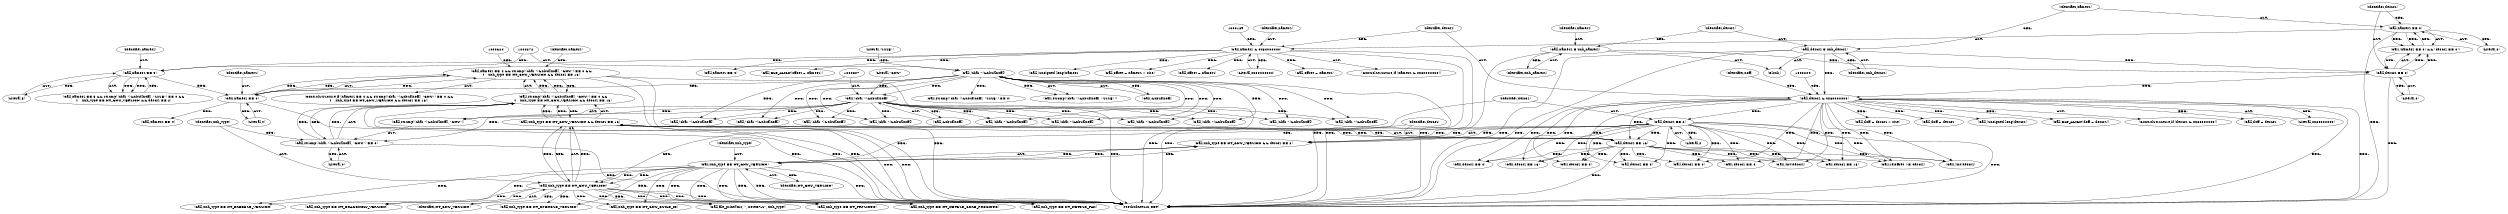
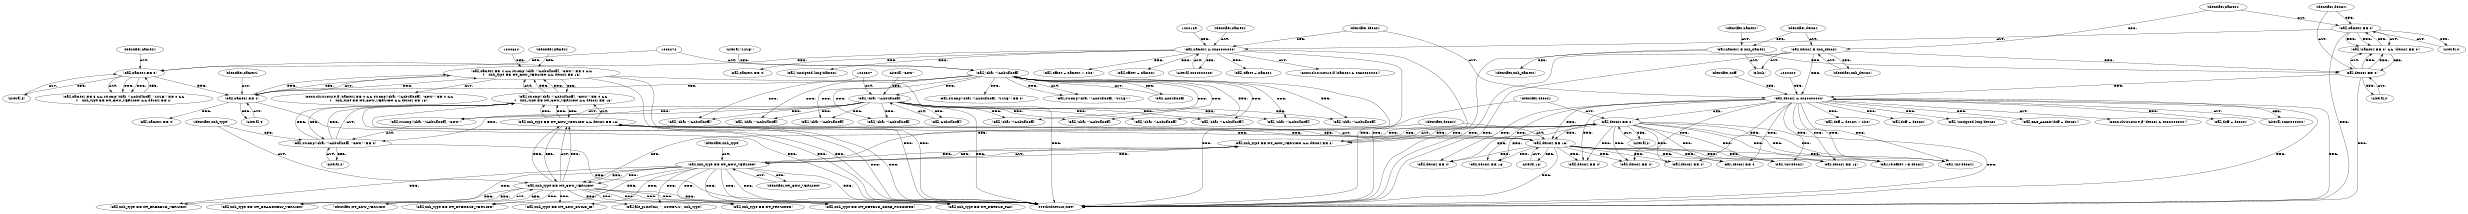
(1546, 61) -> none
(792, 73) -> none
(1757, 111) -> (1718, 111)
none -> (1531, 165)
